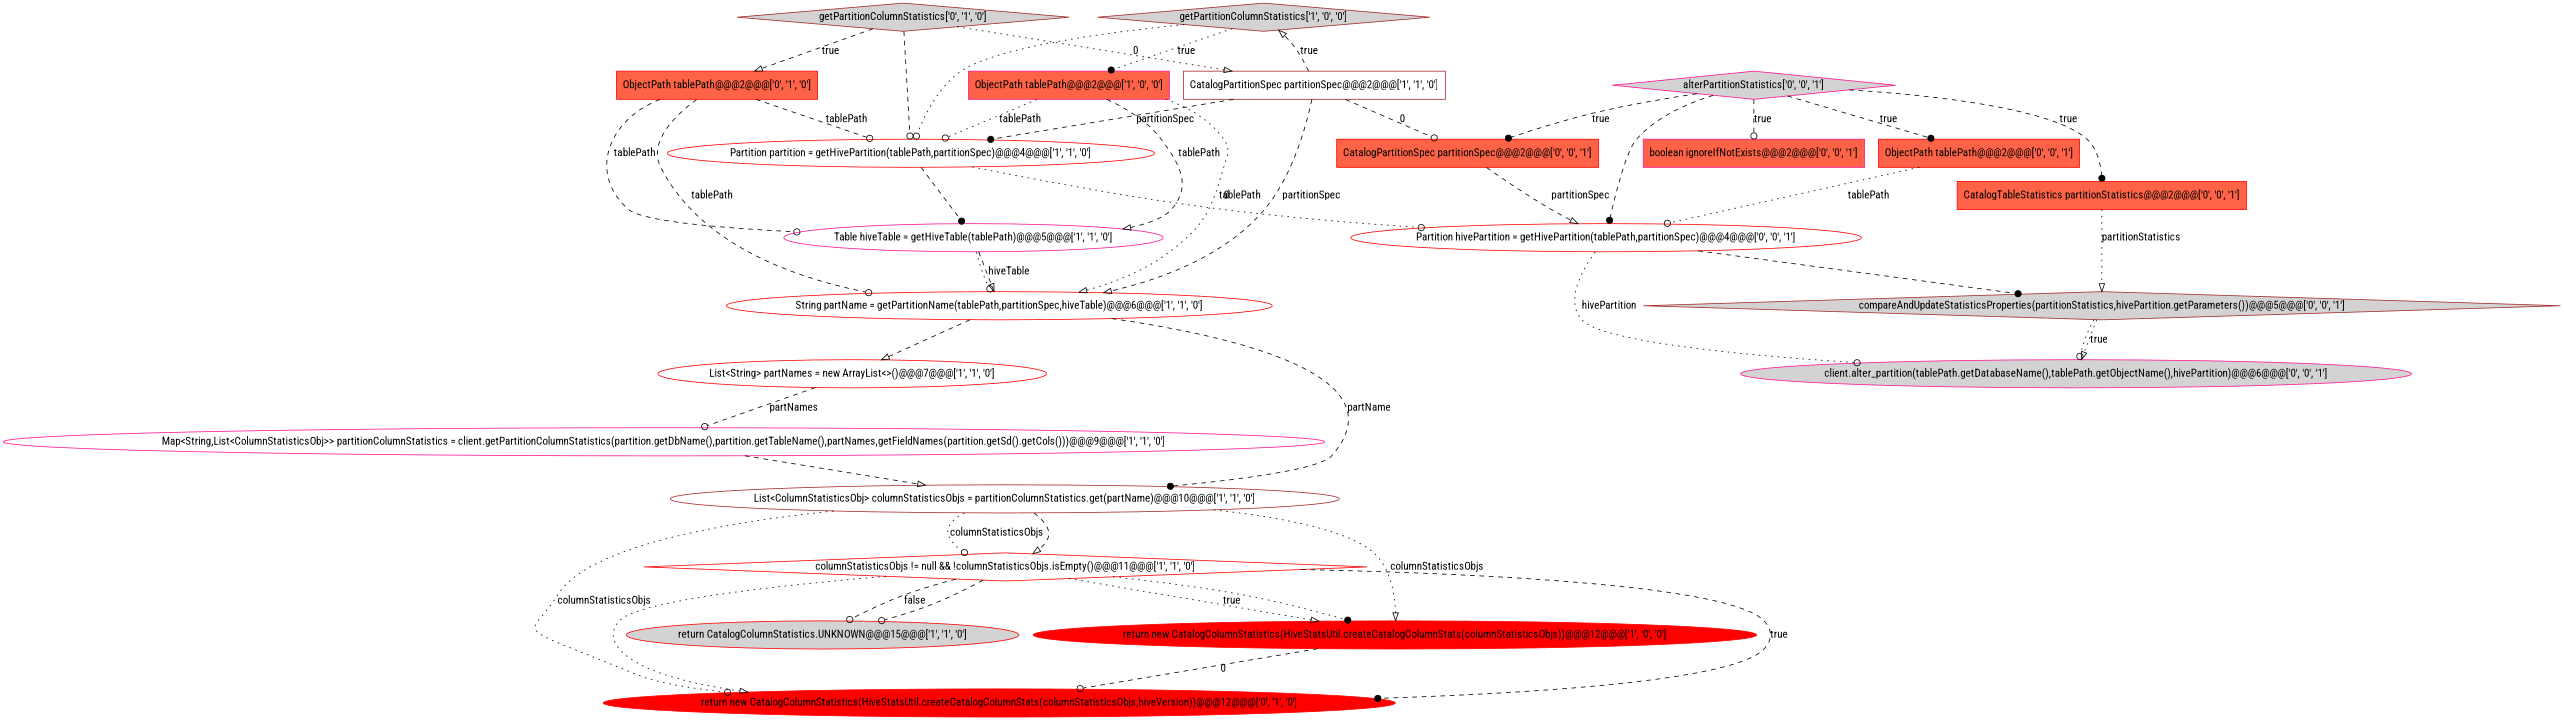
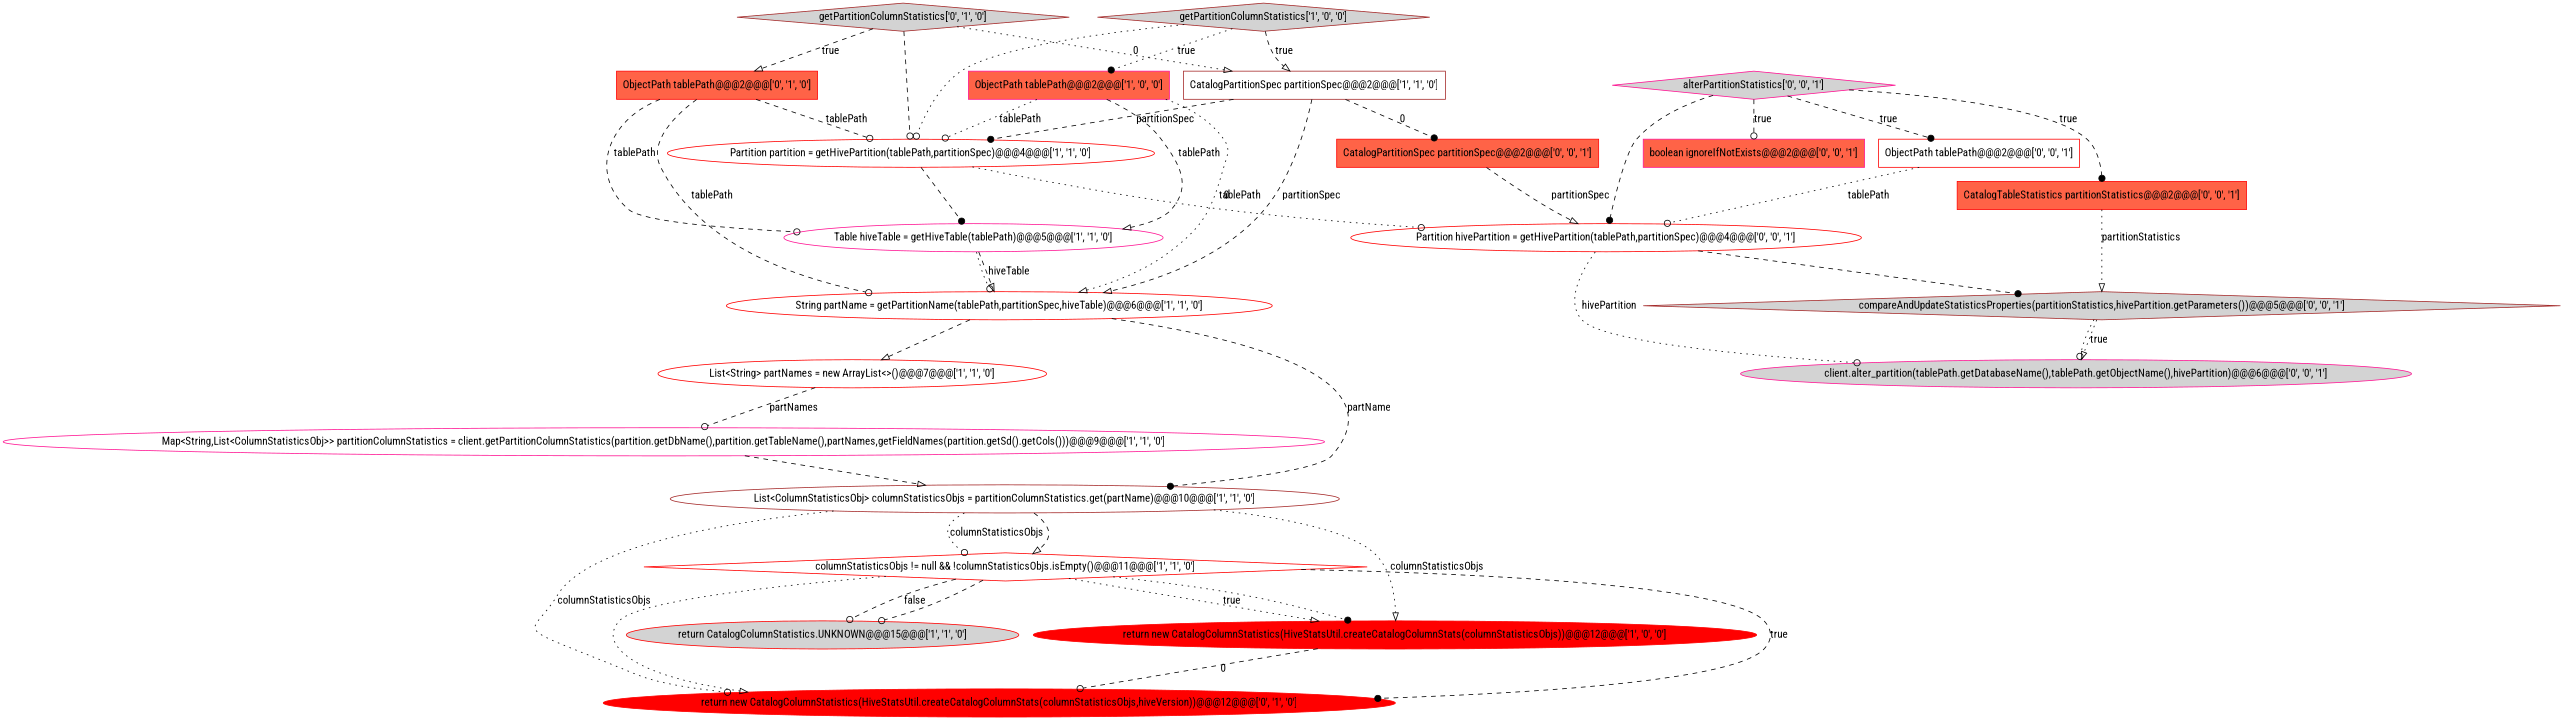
(1298, 52) -> (1271, 50)
(1603, 111) -> none
(1388, 118) -> (1388, 118)
(1979, 153) -> (1979, 153)
